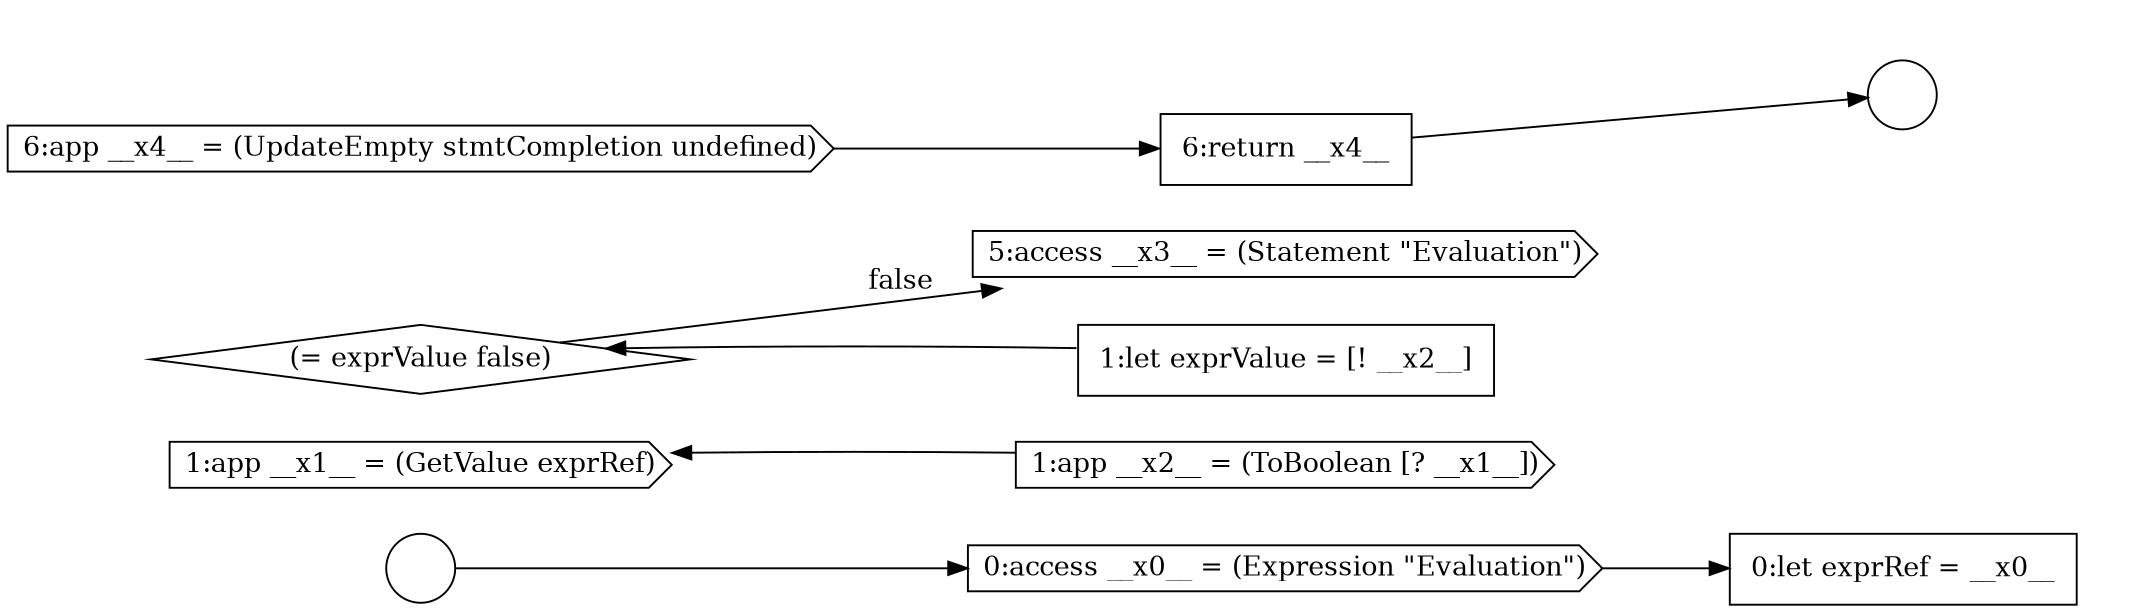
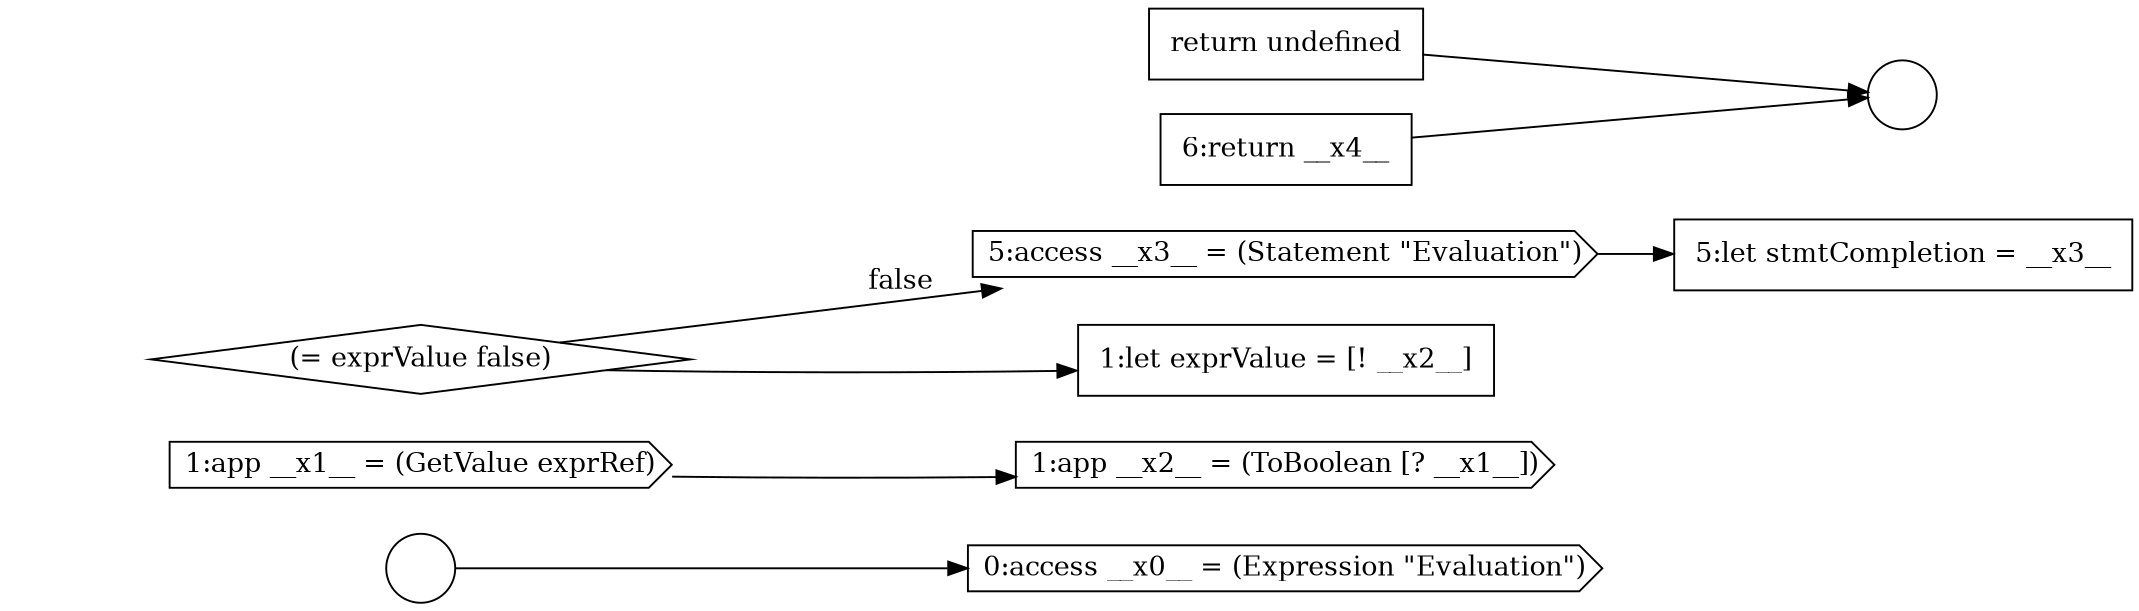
none -> (1285, 43)
(421, 149) -> none
none -> (1902, 254)
(851, 346) -> (832, 372)
(854, 452) -> (834, 478)
(1902, 568) -> none
